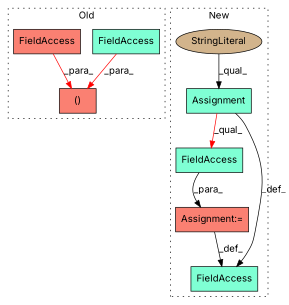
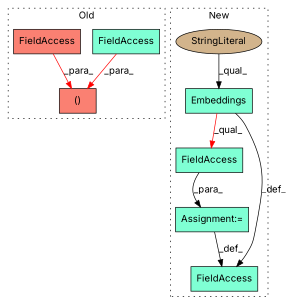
(219, 101) -> (219, 101)
(212, 220) -> (212, 220)
